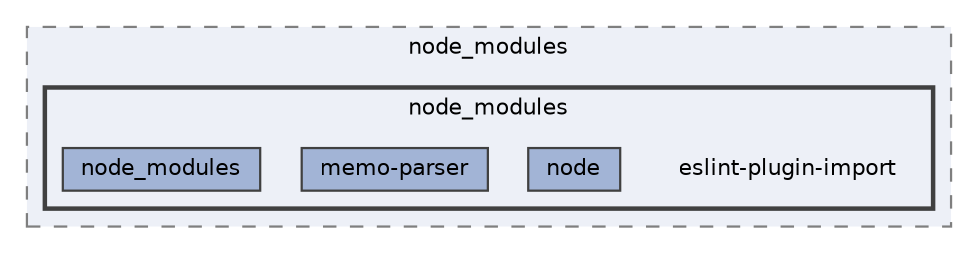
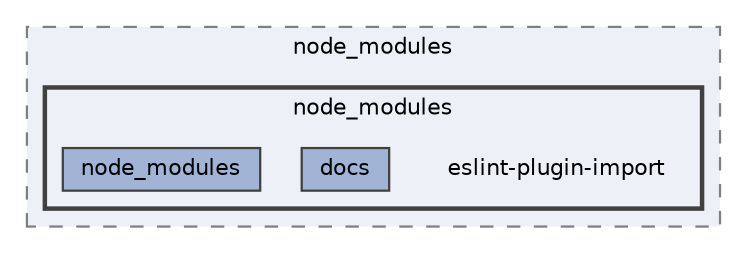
(395, 169) -> none
(574, 169) -> (345, 169)
